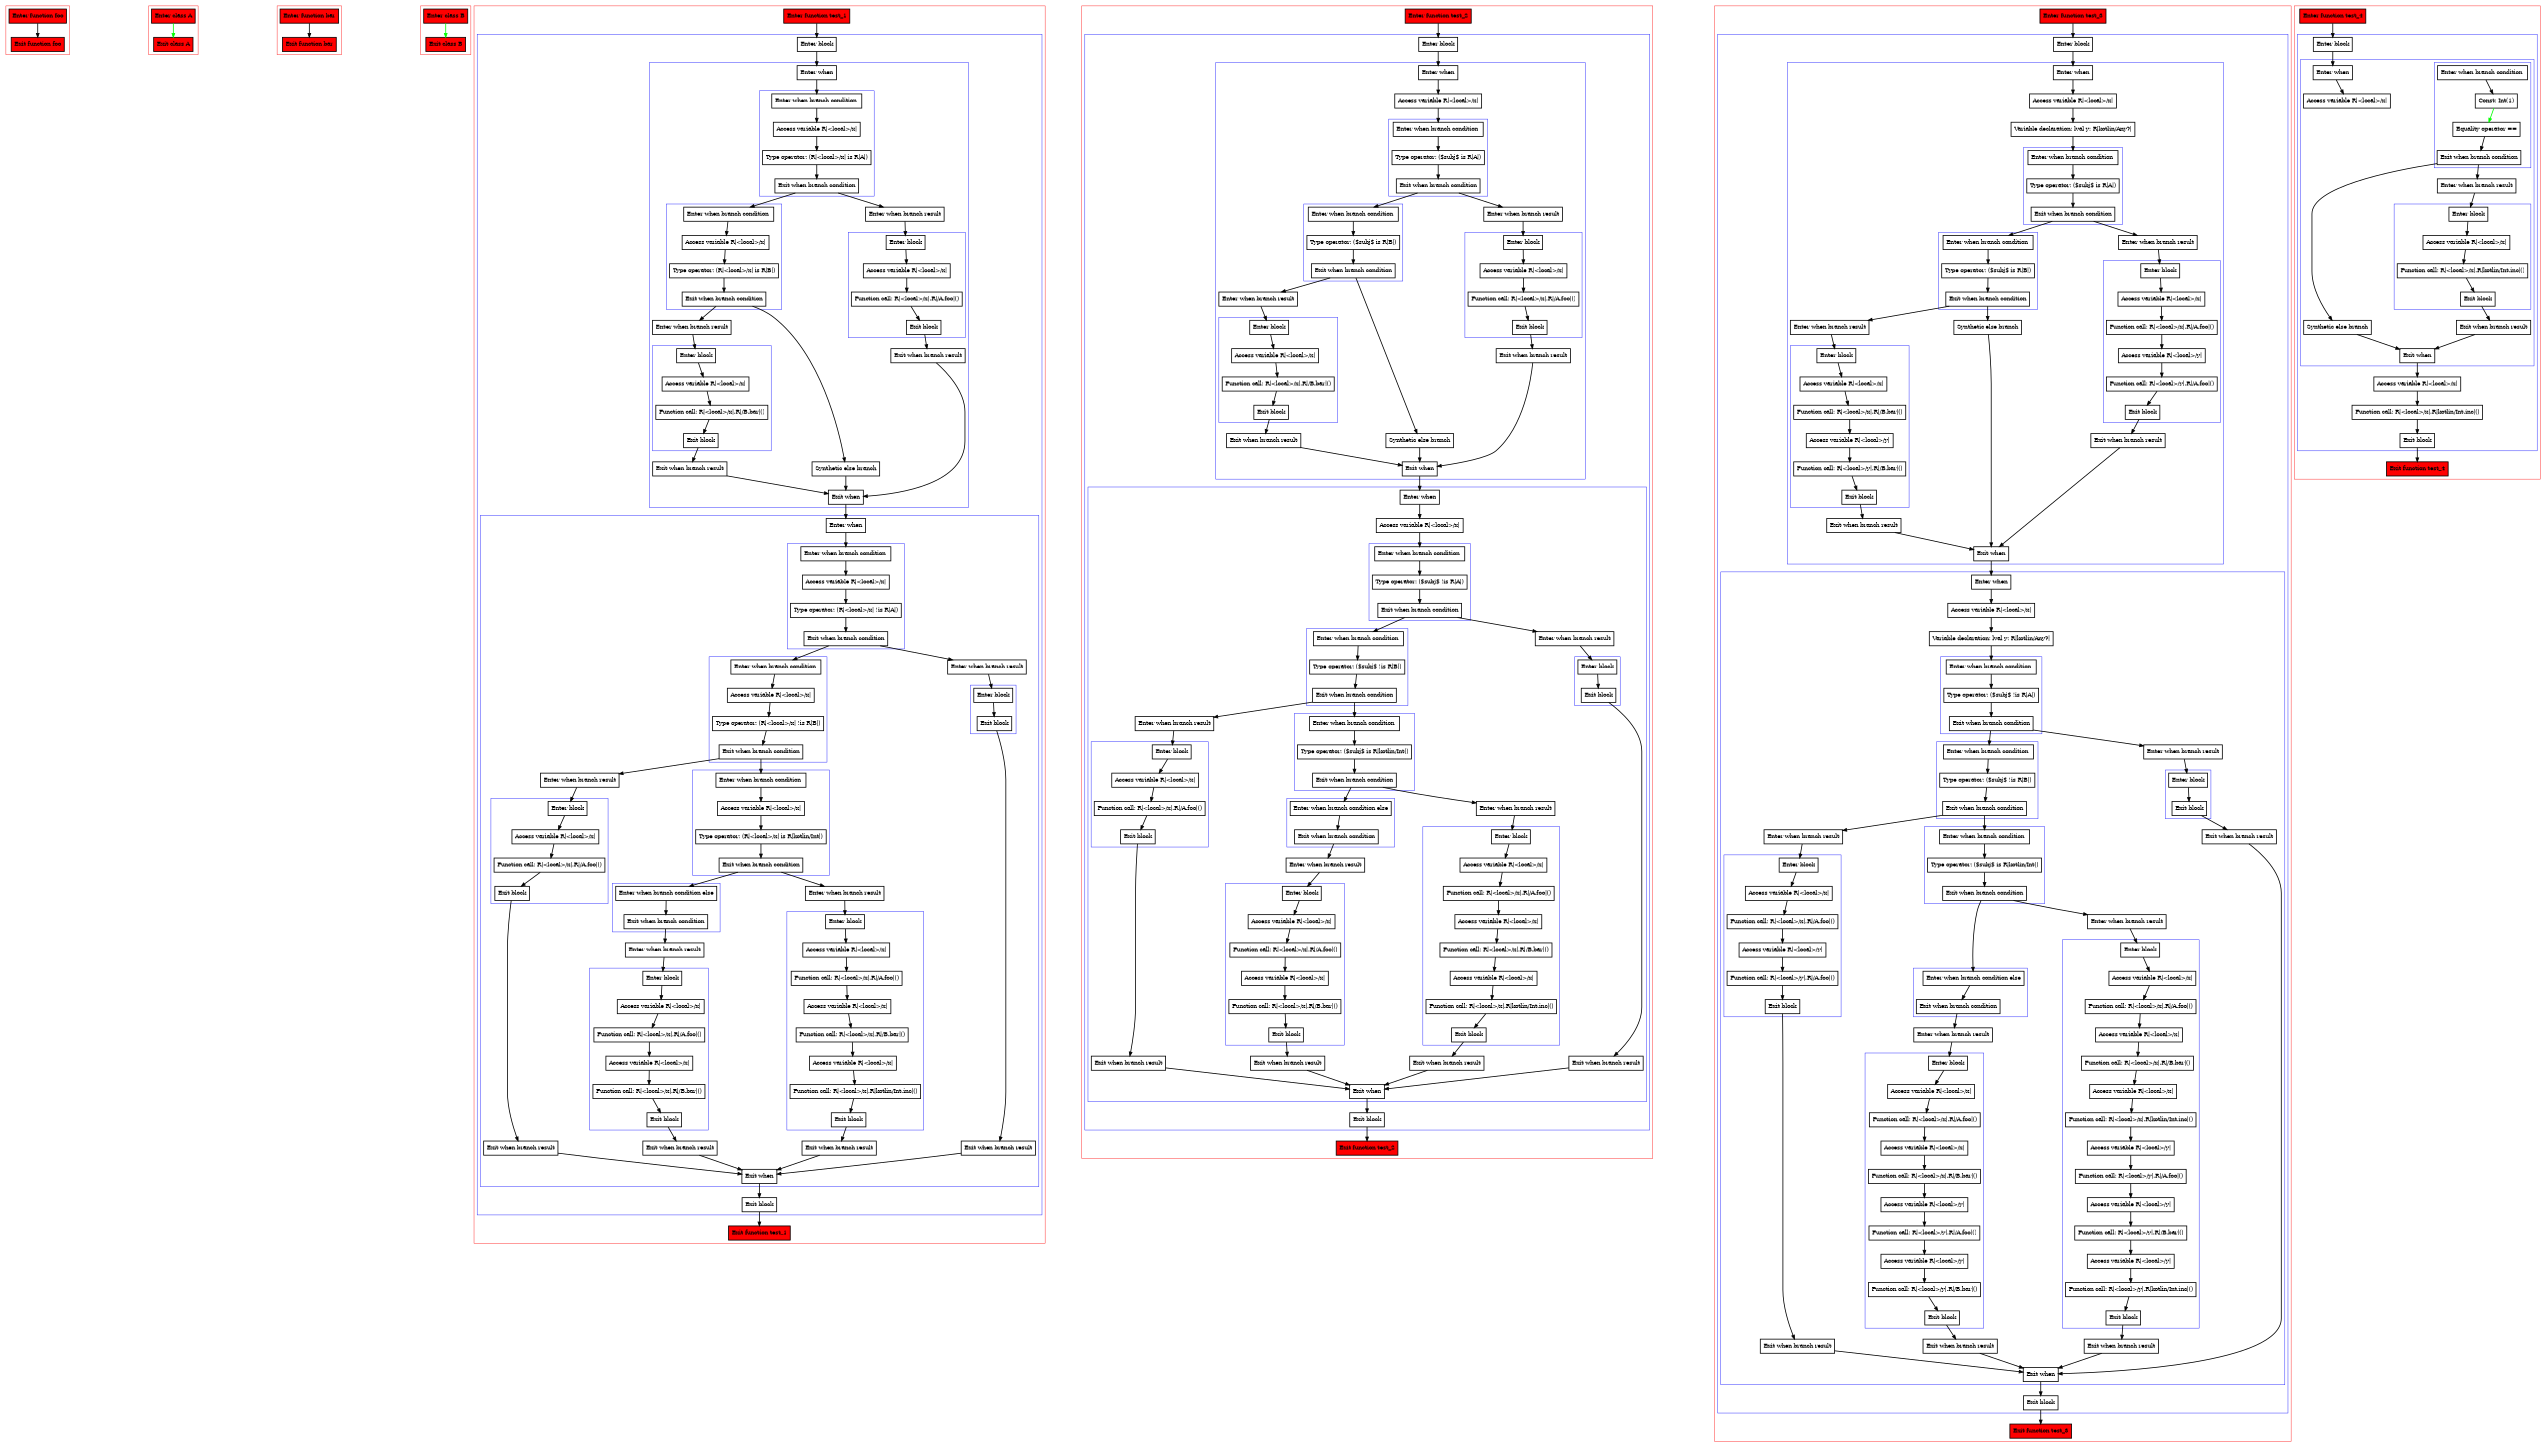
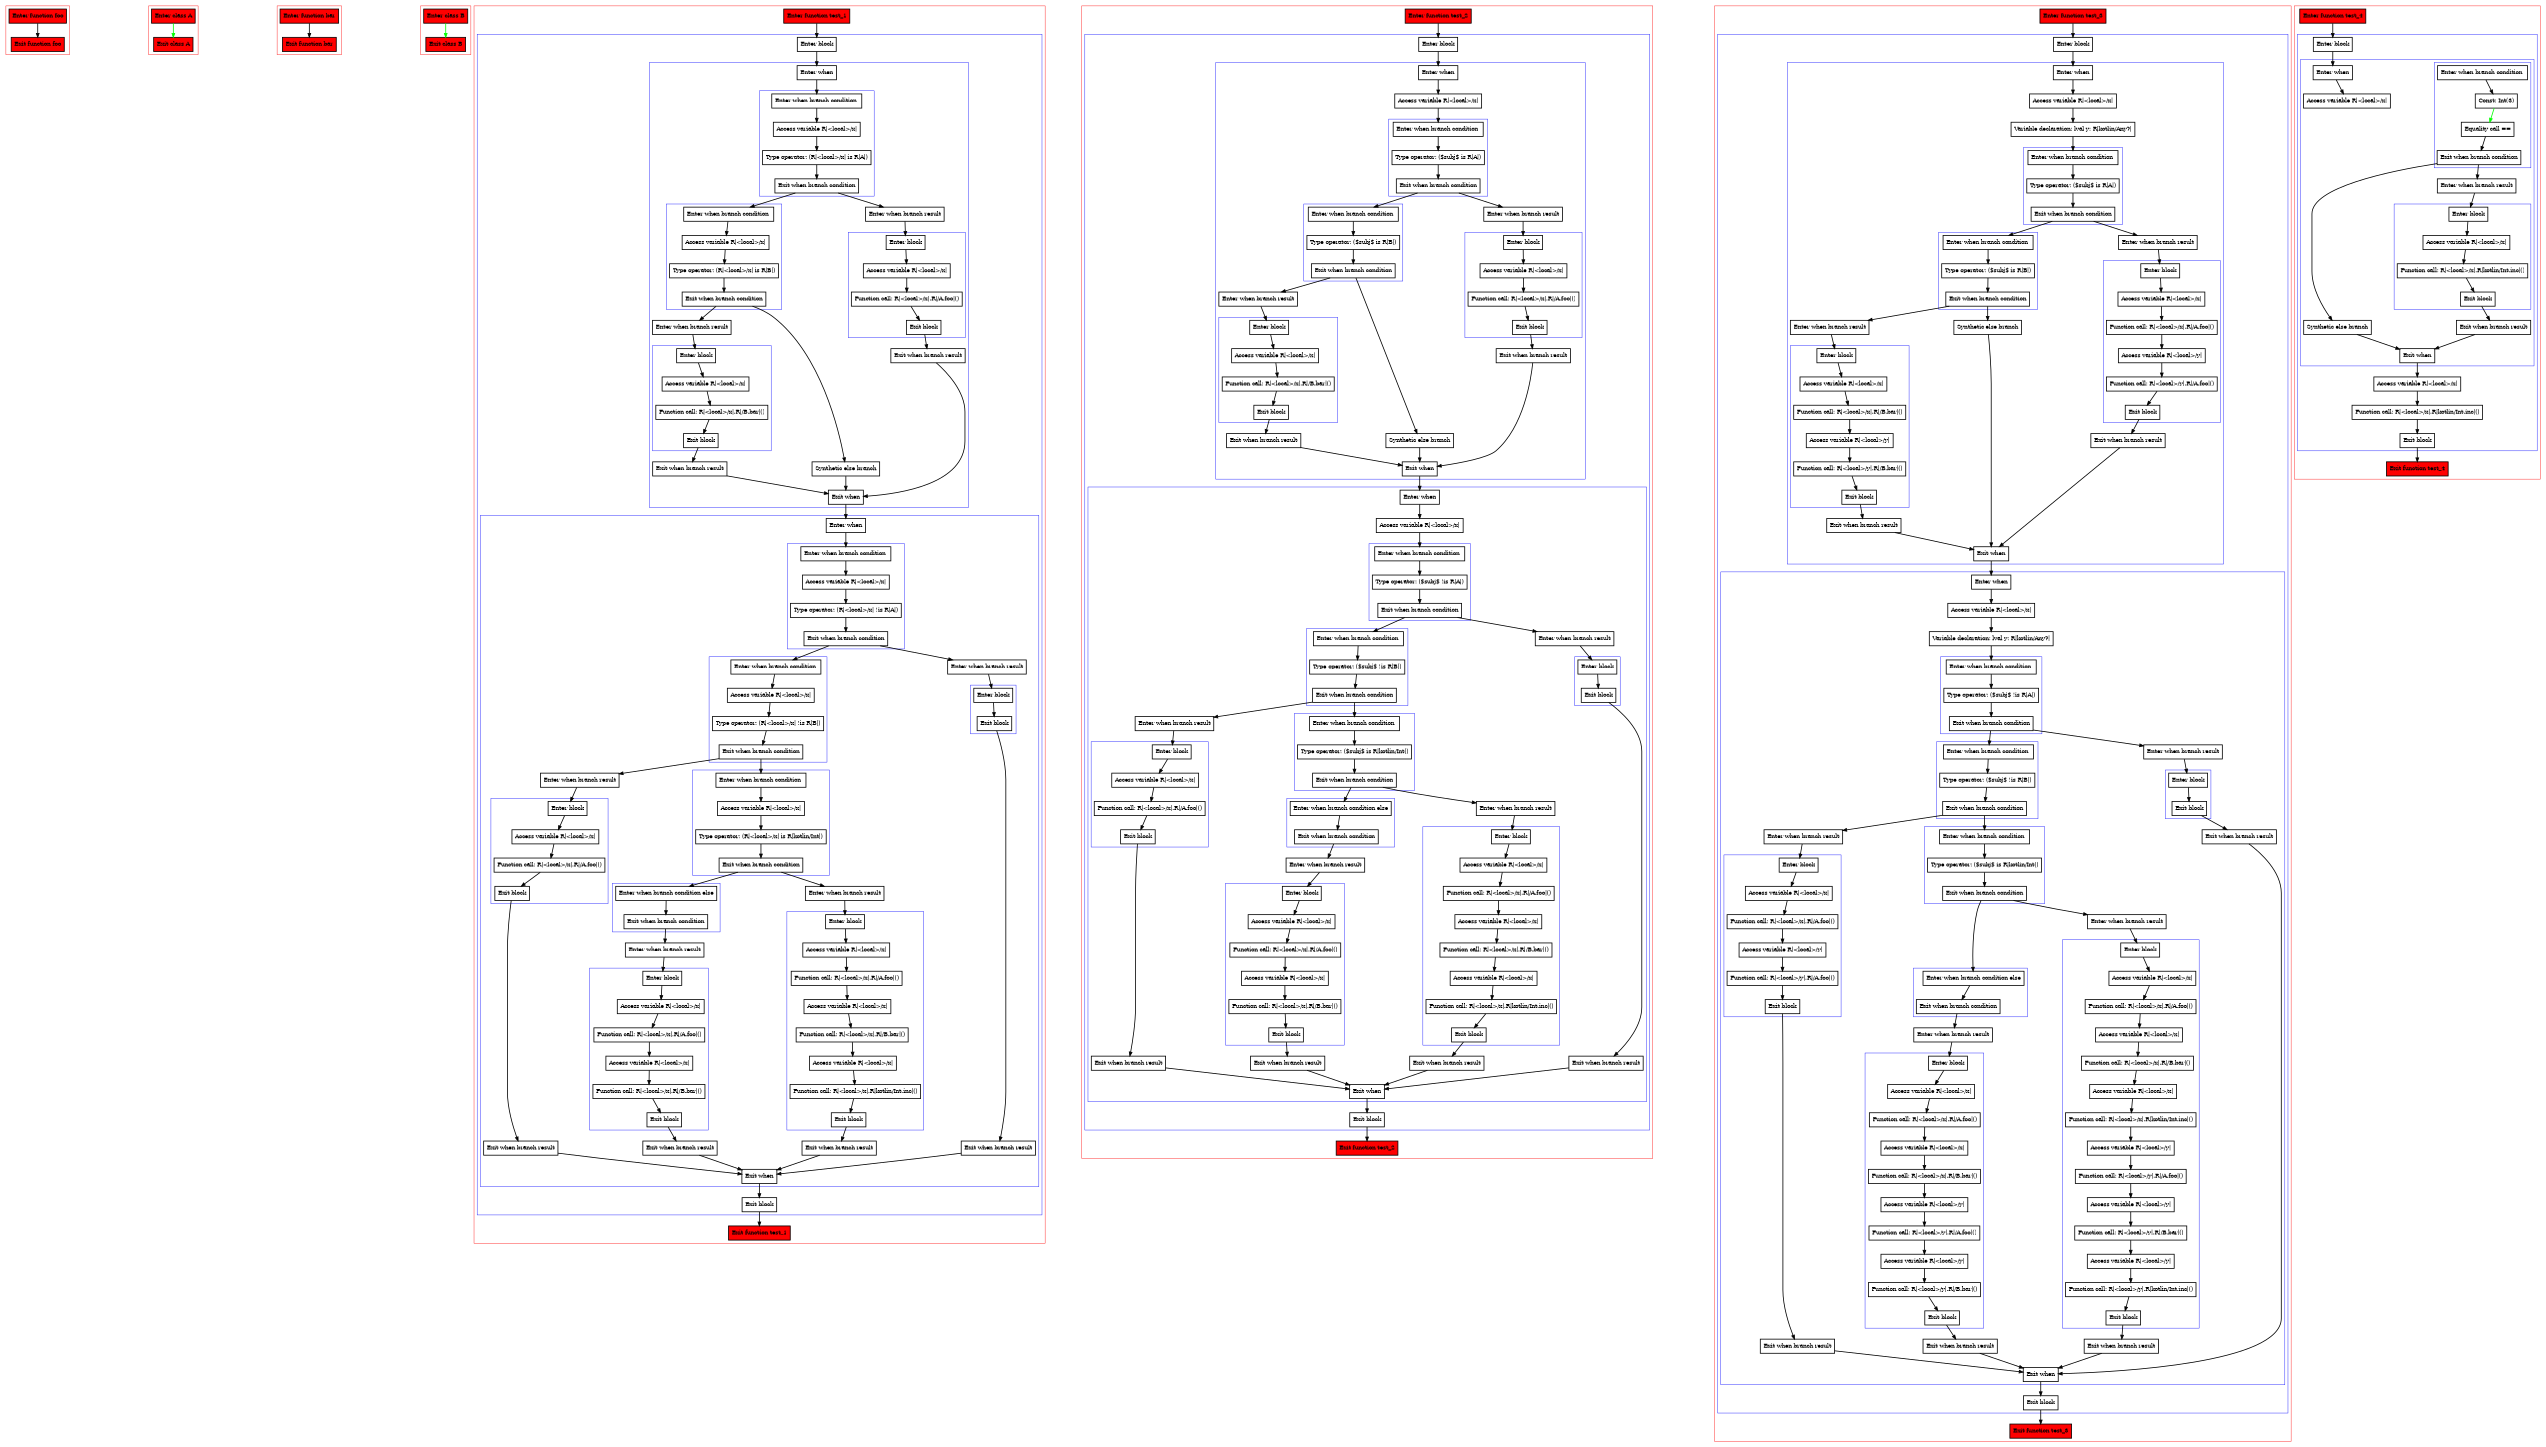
(2496, 101) -> (2496, 101)
(2486, 129) -> (2488, 129)
